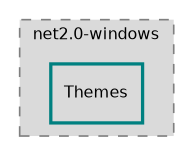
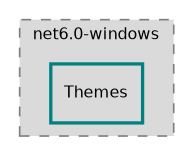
(97, 35) -> (97, 35)
